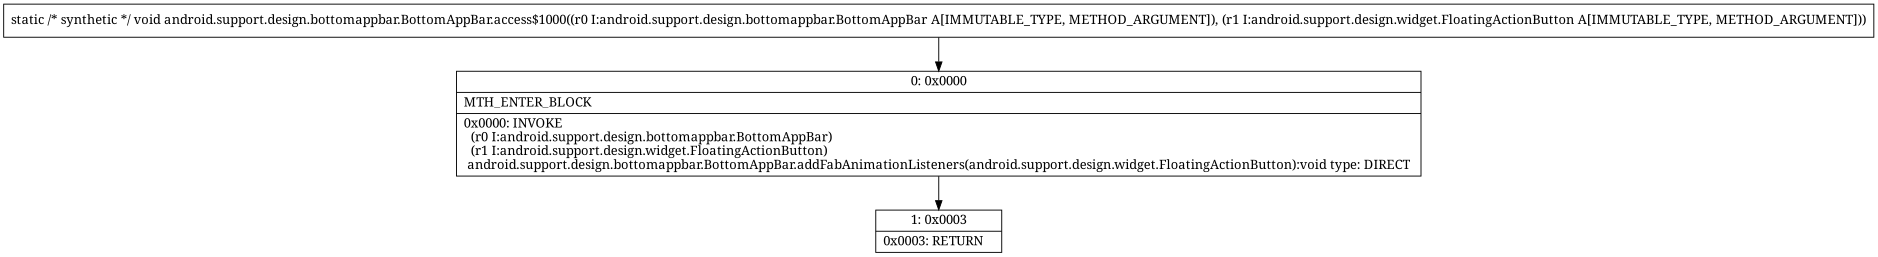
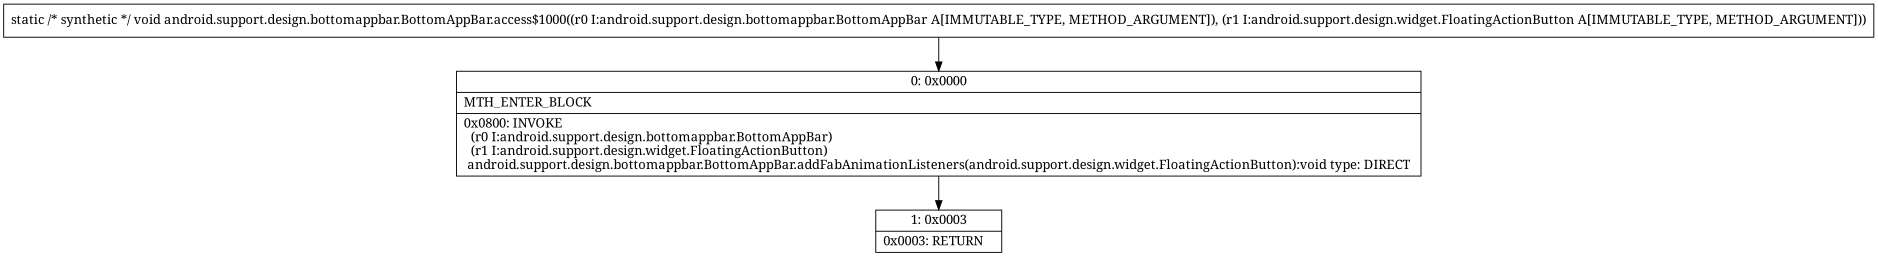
(517, 124) -> (517, 124)
